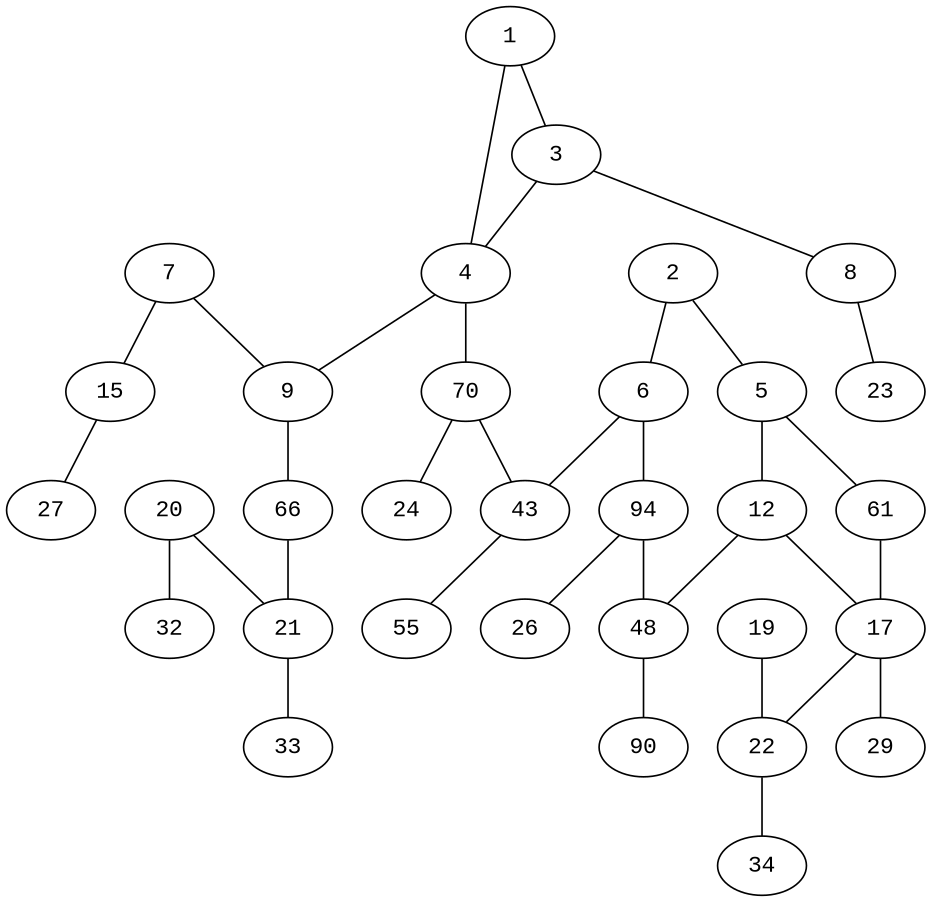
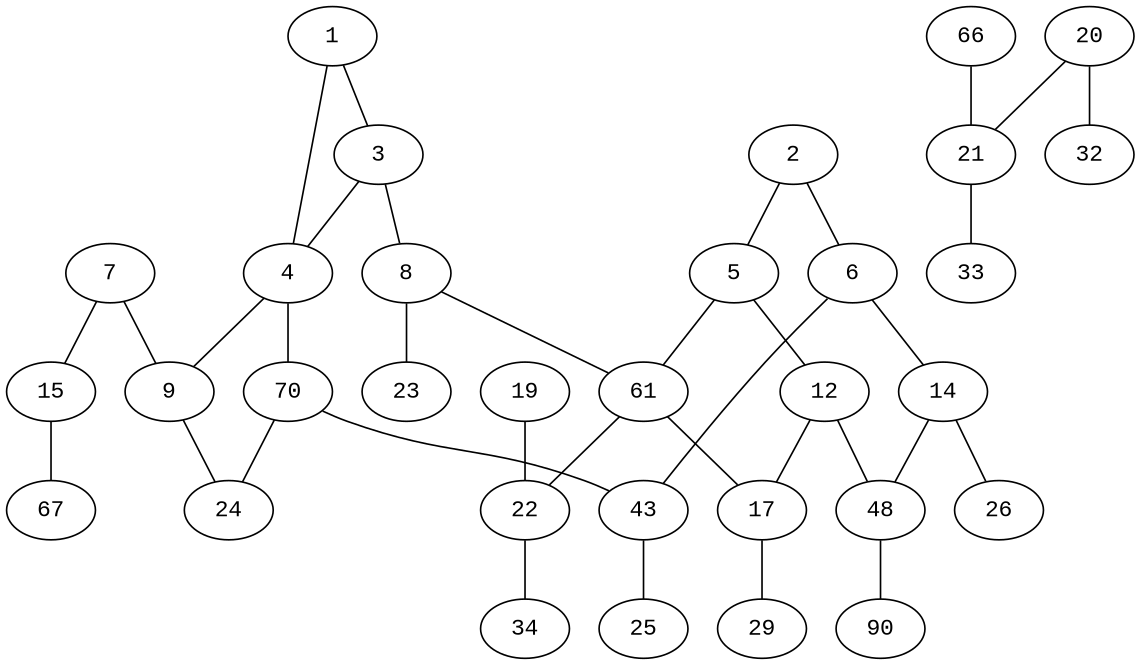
none -> (525, 332)
(288, 451) -> (199, 451)
(51, 510) -> (51, 510)
(644, 510) -> (943, 392)
(407, 629) -> (644, 629)
(821, 688) -> (584, 451)
